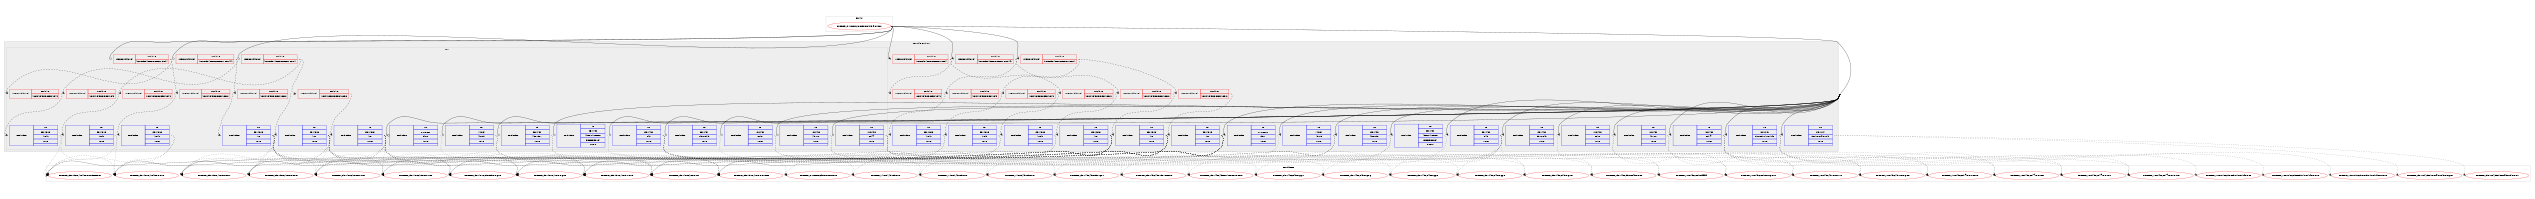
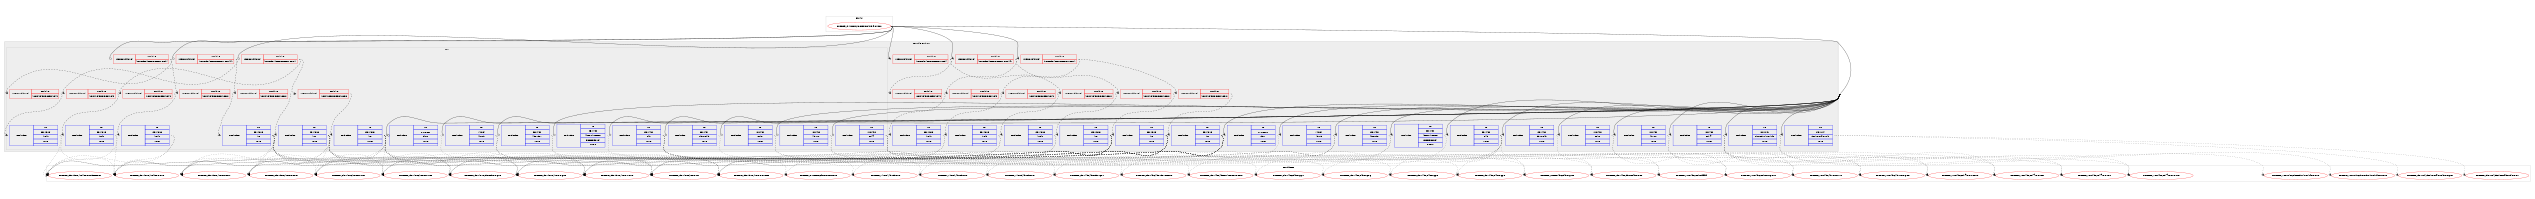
(1557, 176) -> (1557, 176)
(2229, 176) -> none
